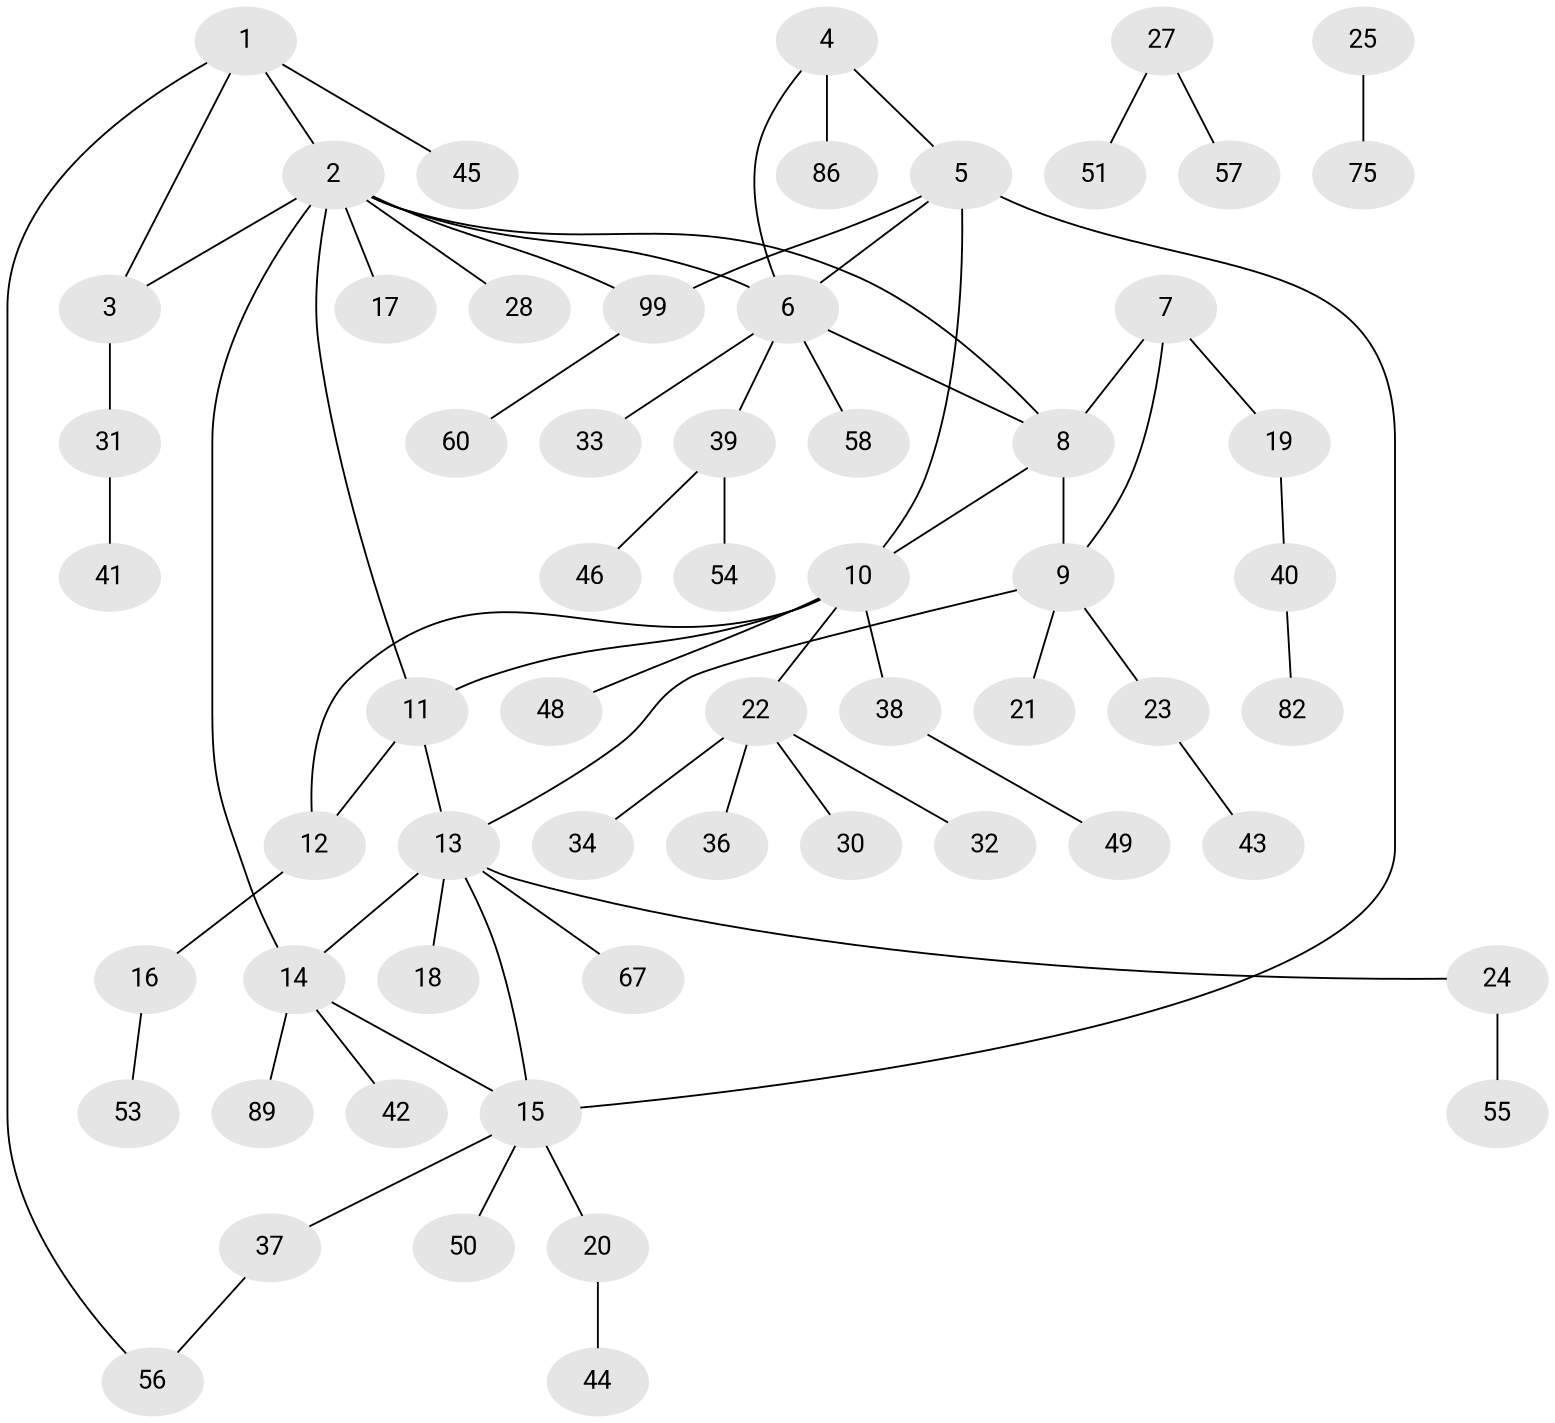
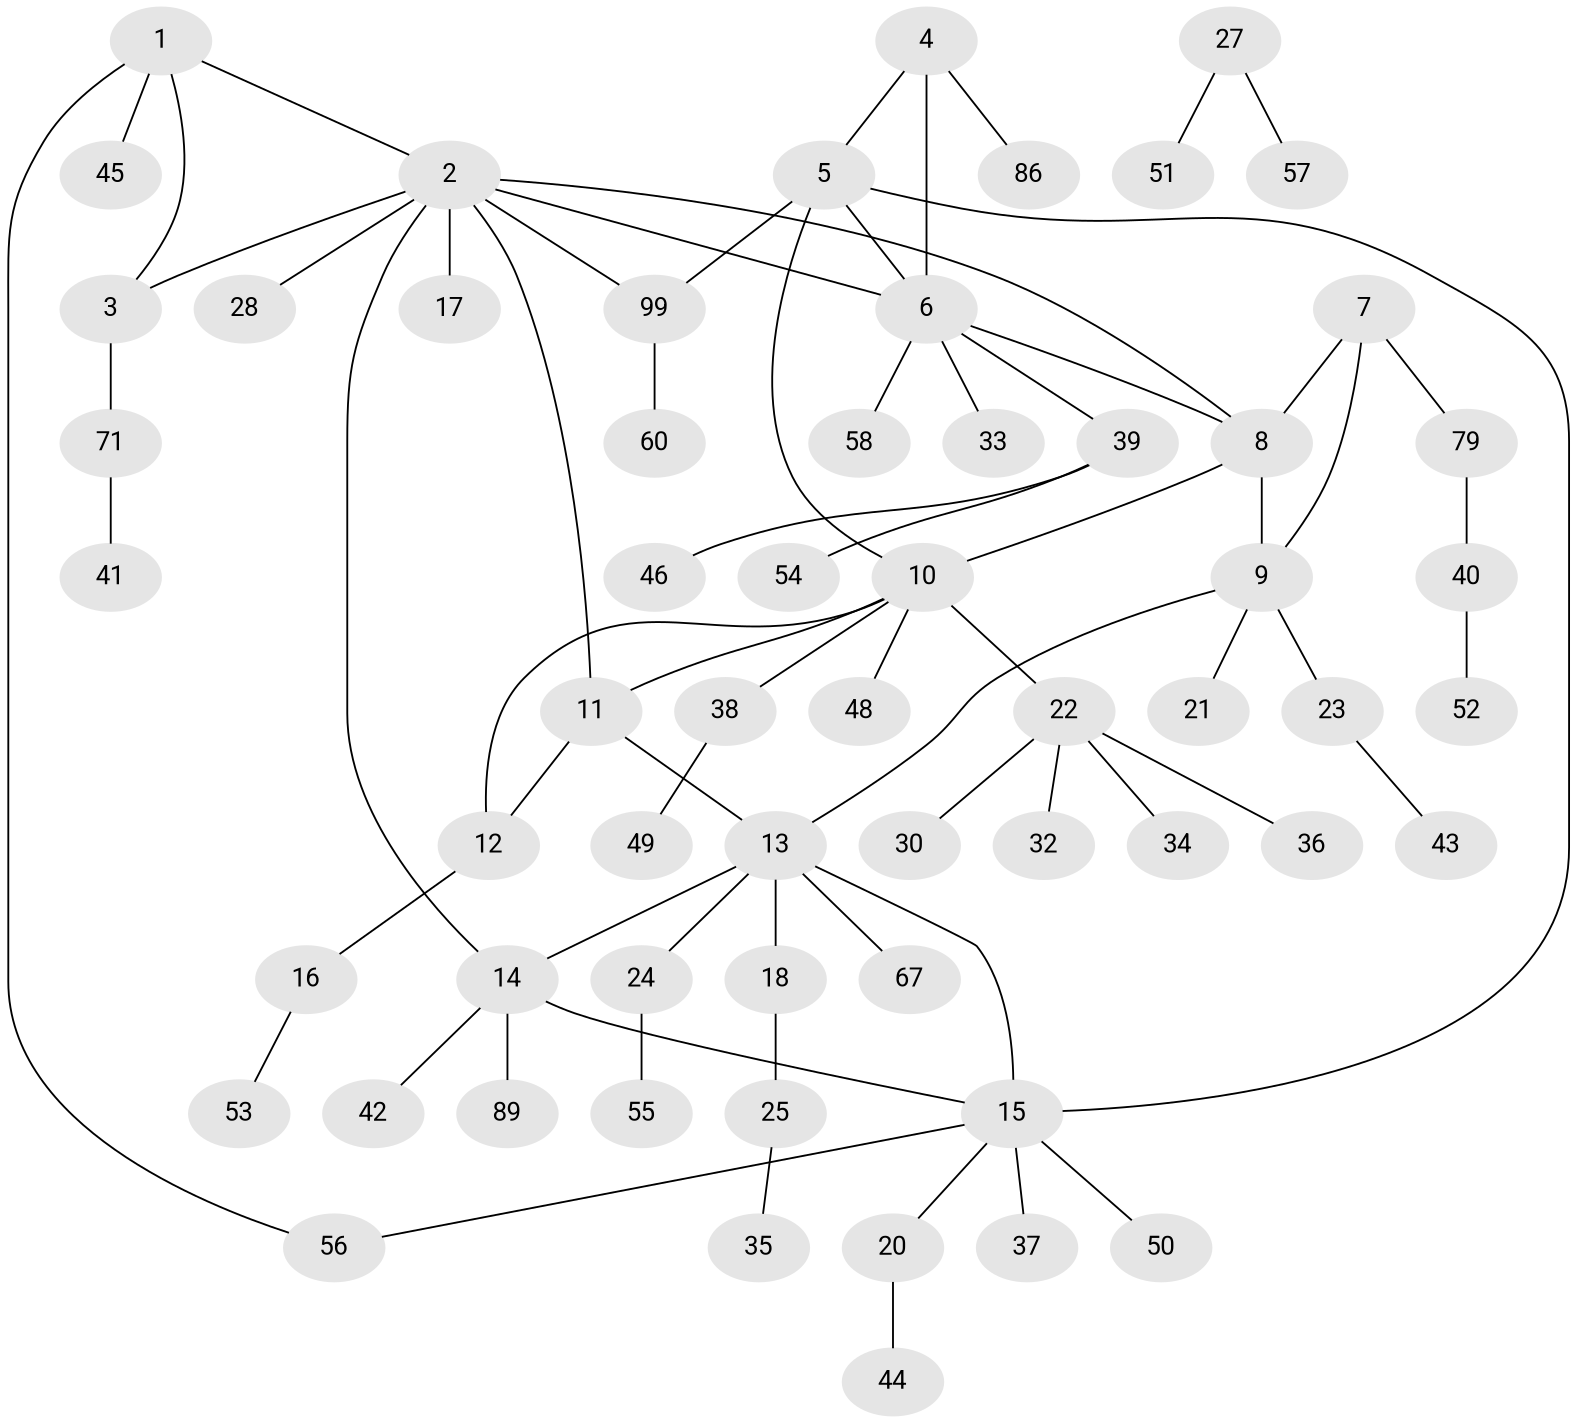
(1363, 175) -> (759, 1248)
(110, 443) -> (111, 443)
(1280, 443) -> (1467, 443)
(1293, 711) -> (1467, 711)
none -> (776, 1047)
(211, 1315) -> (673, 1181)
